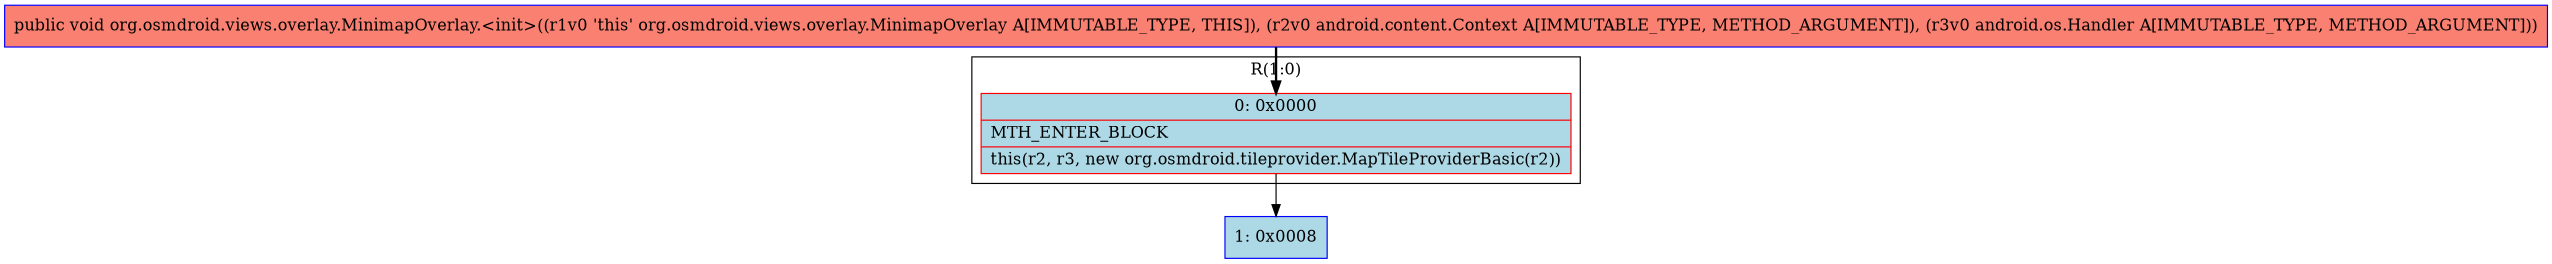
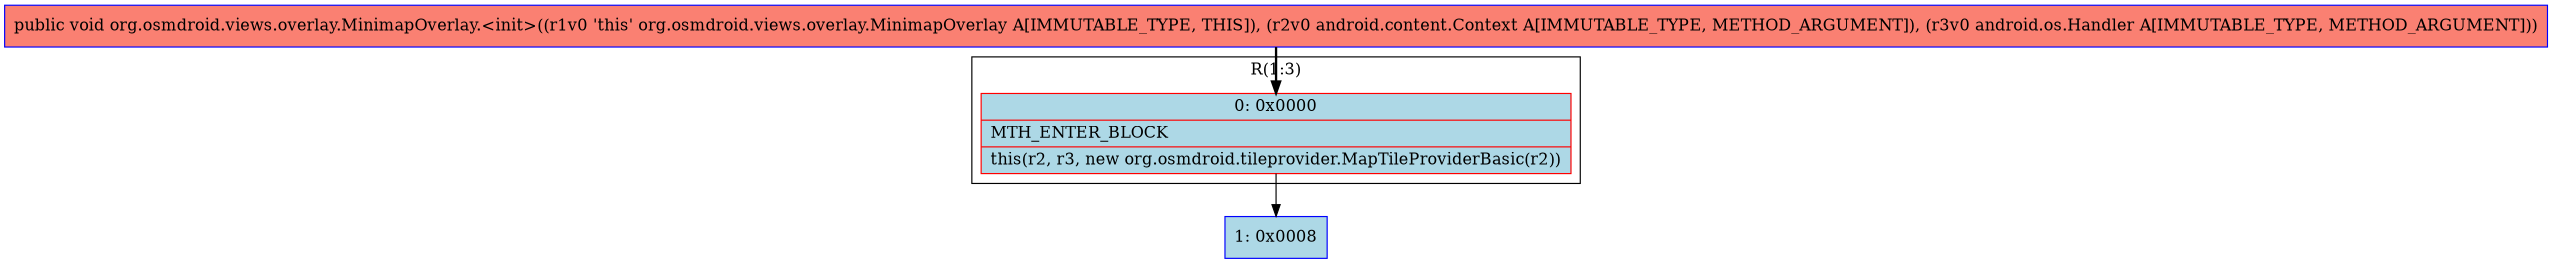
(1276, 70) -> (1276, 70)
